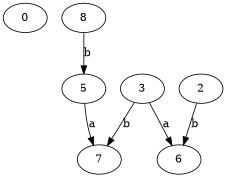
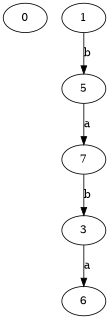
(84, 18) -> (84, 18)
(201, 89) -> none
(123, 121) -> (84, 191)
